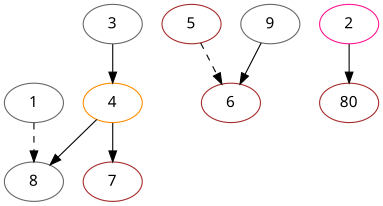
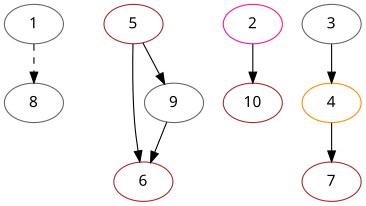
none -> (151, 59)
(209, 59) -> (133, 98)
(349, 103) -> (253, 103)
(77, 138) -> none
